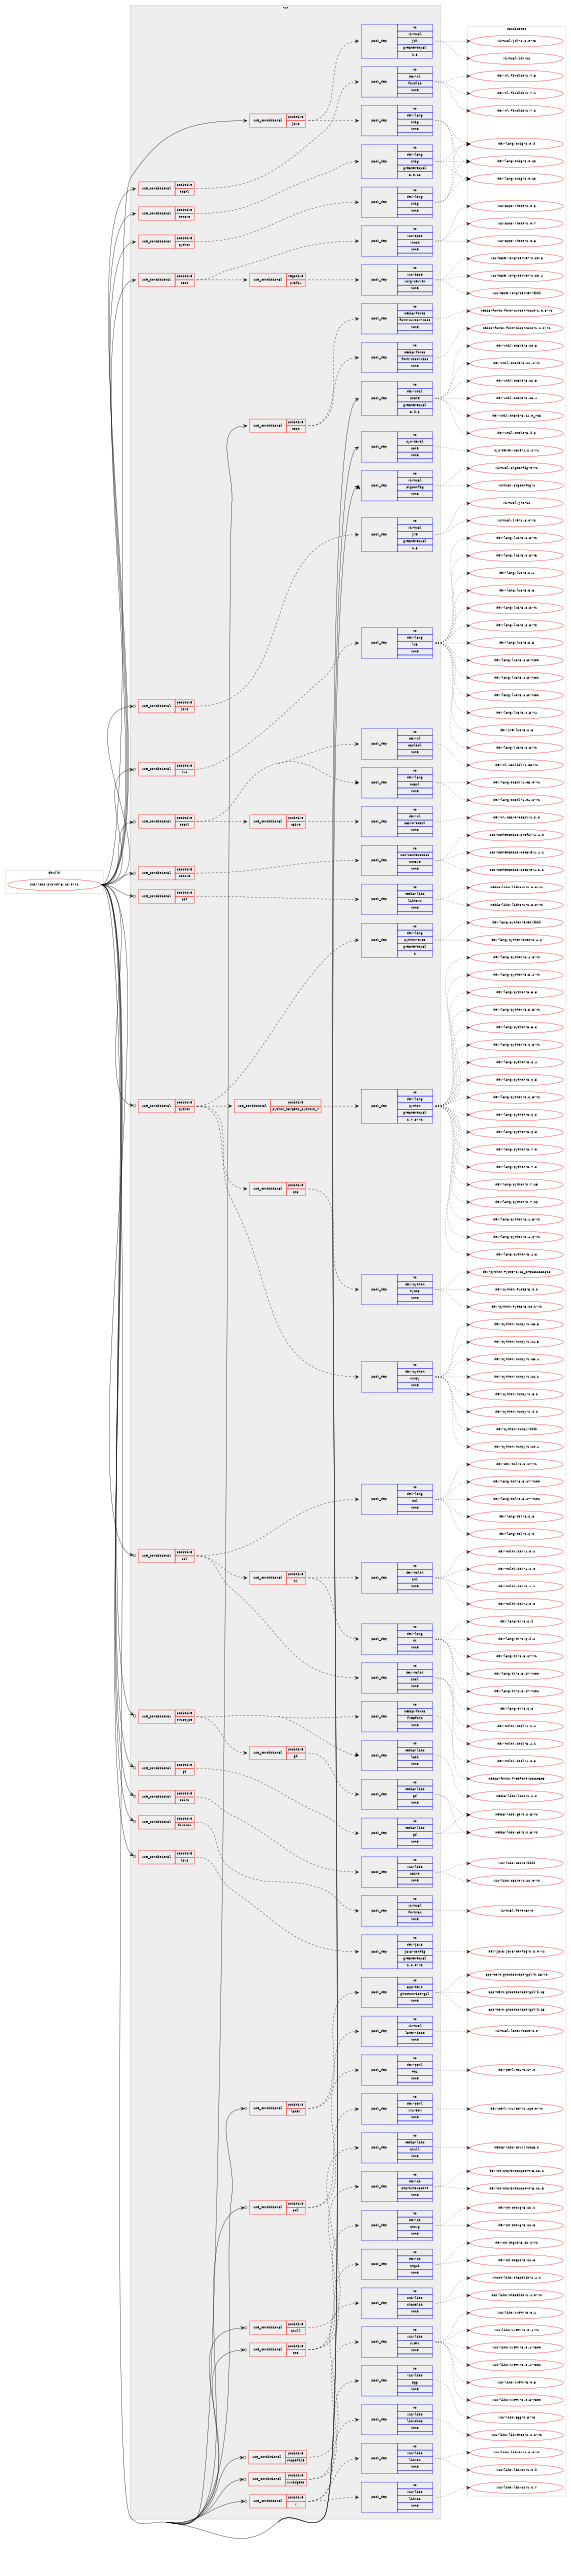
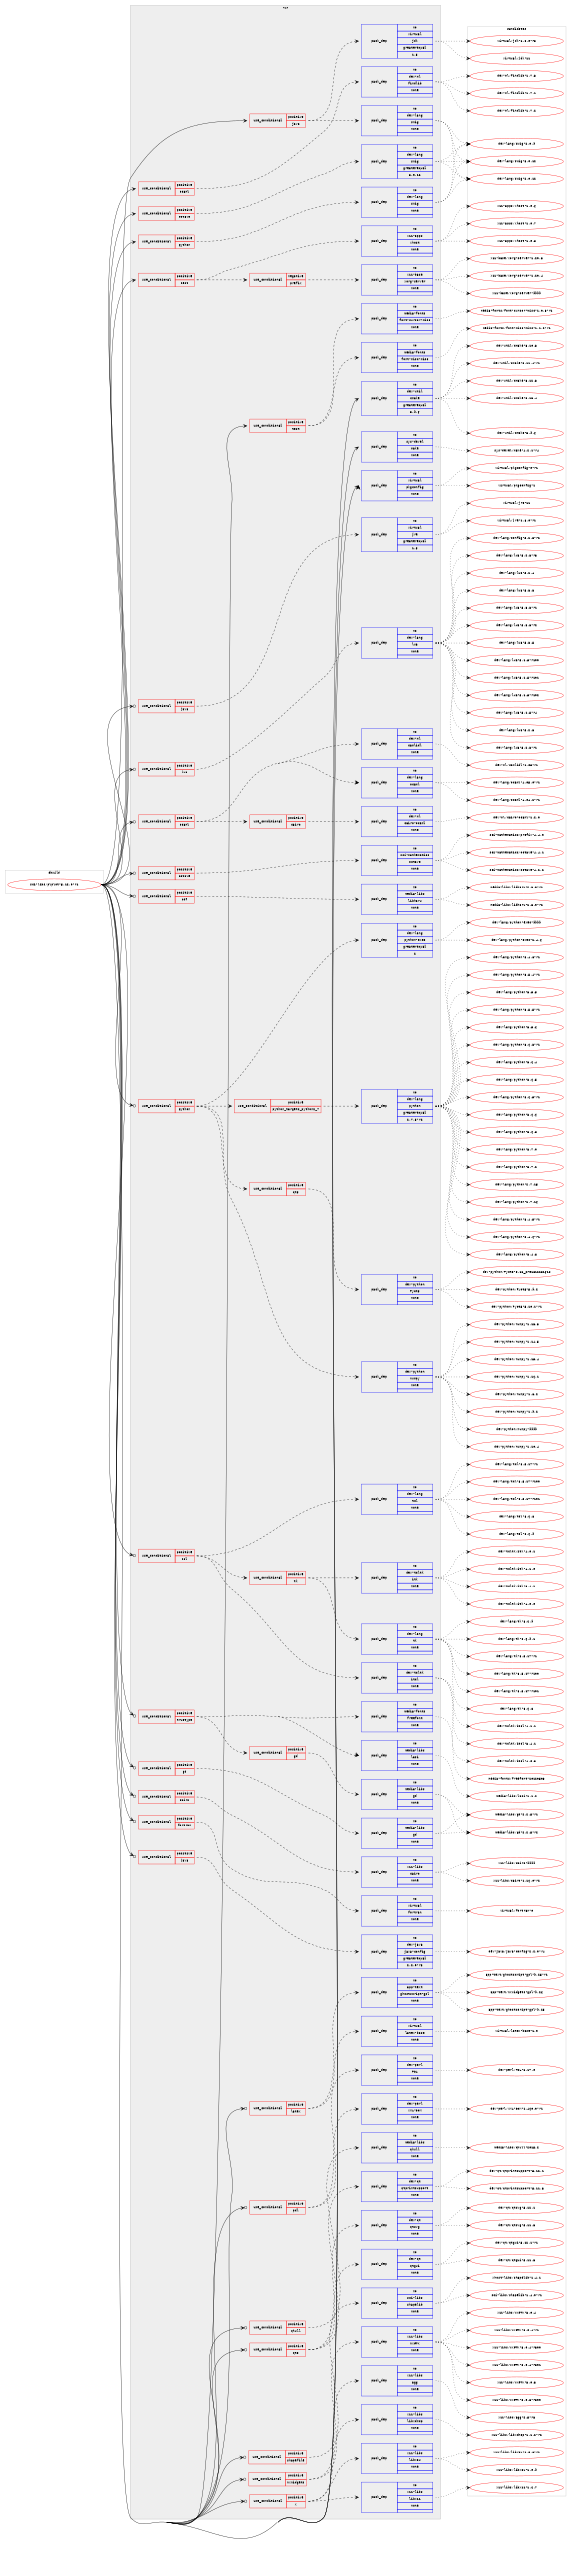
(517, 416) -> none
(517, 538) -> (517, 538)
(517, 730) -> (517, 730)
(517, 1464) -> (517, 1464)
(517, 1534) -> (517, 1534)
(517, 1992) -> (517, 1992)
